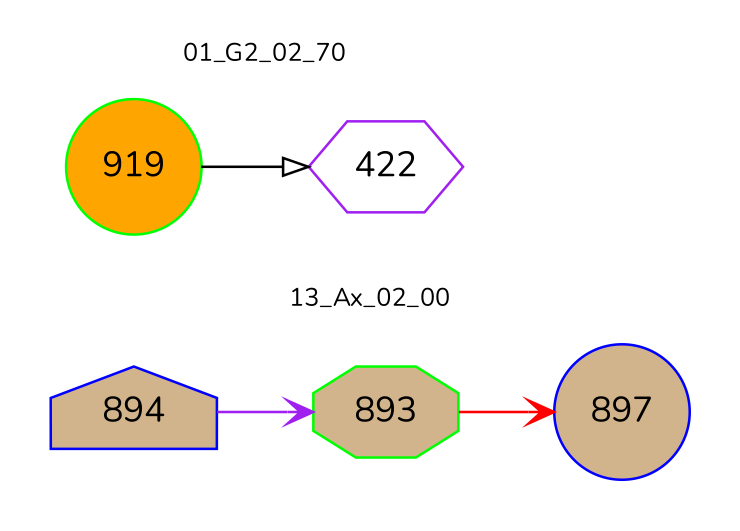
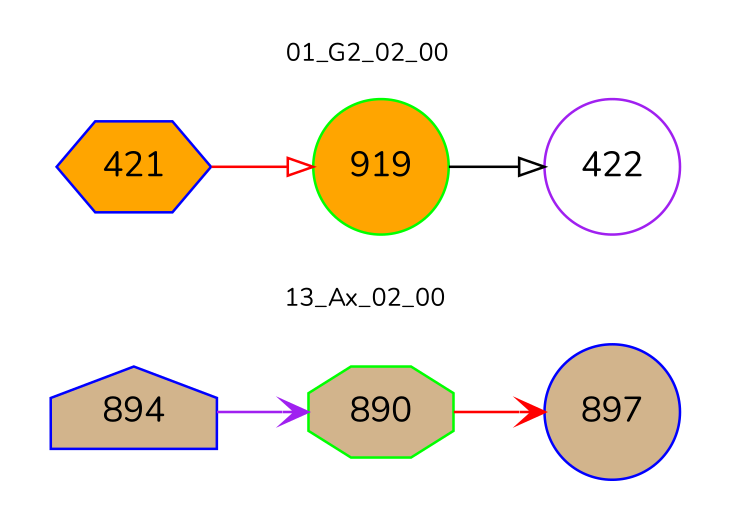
(265, 54) -> (368, 54)
none -> (134, 167)
(386, 167) -> (612, 167)
(386, 412) -> (381, 412)
